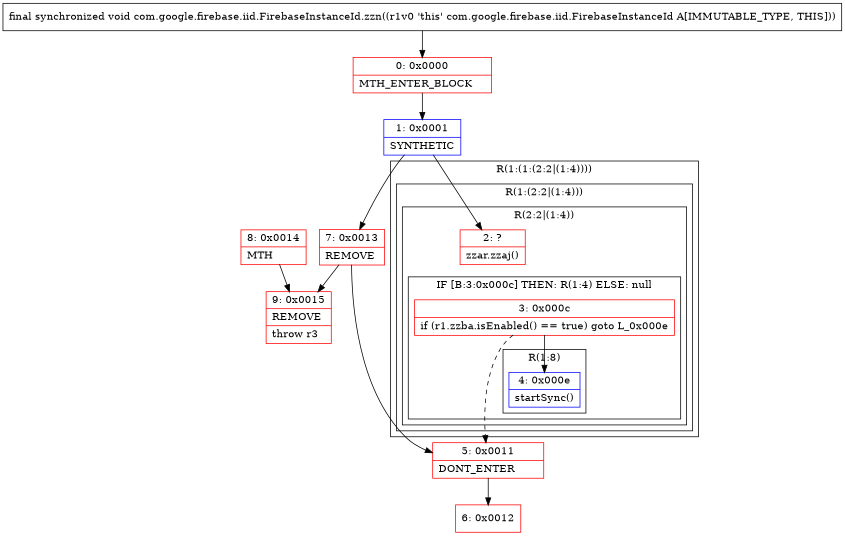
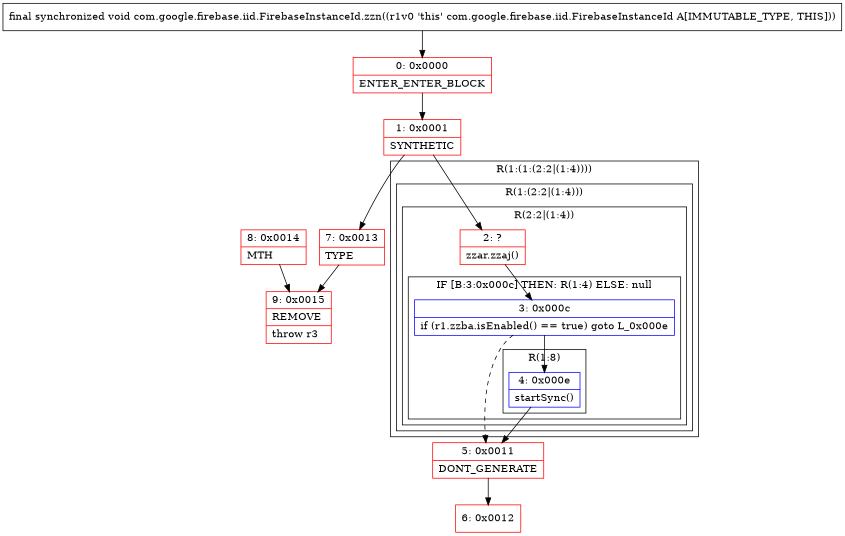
(416, 84) -> (422, 84)
(422, 137) -> (422, 137)
(350, 256) -> (340, 256)
none -> (518, 281)
(544, 318) -> (544, 318)
(366, 368) -> (519, 422)
(477, 469) -> (488, 469)
